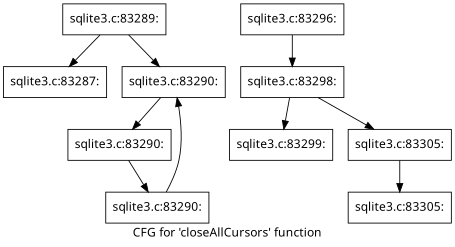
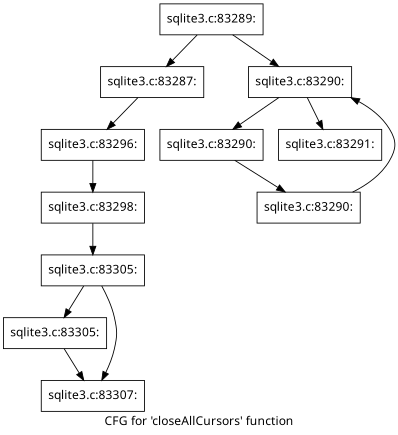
none -> (126, 110)
(281, 145) -> none
none -> (330, 145)
none -> (93, 396)
